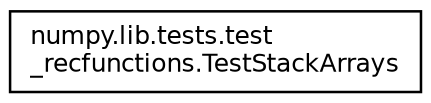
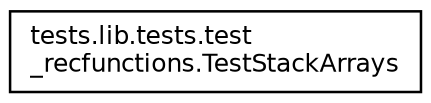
(216, 52) -> (216, 52)
